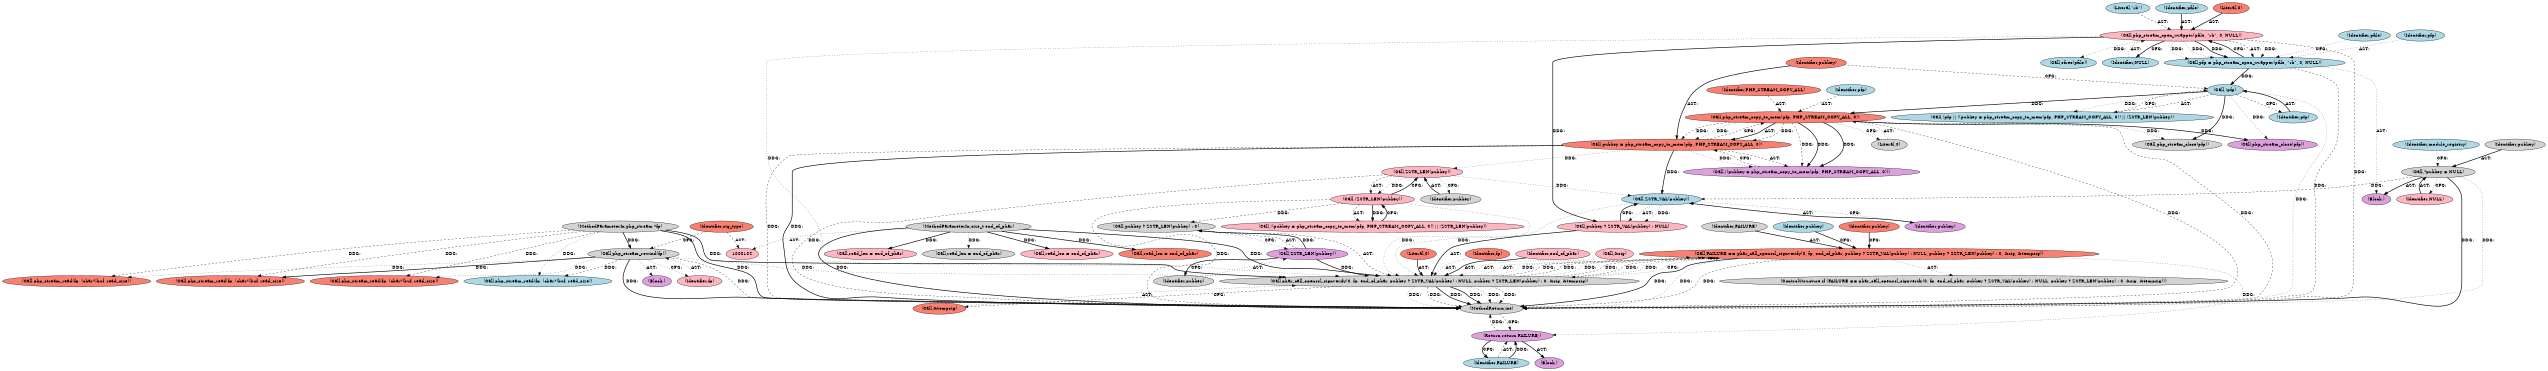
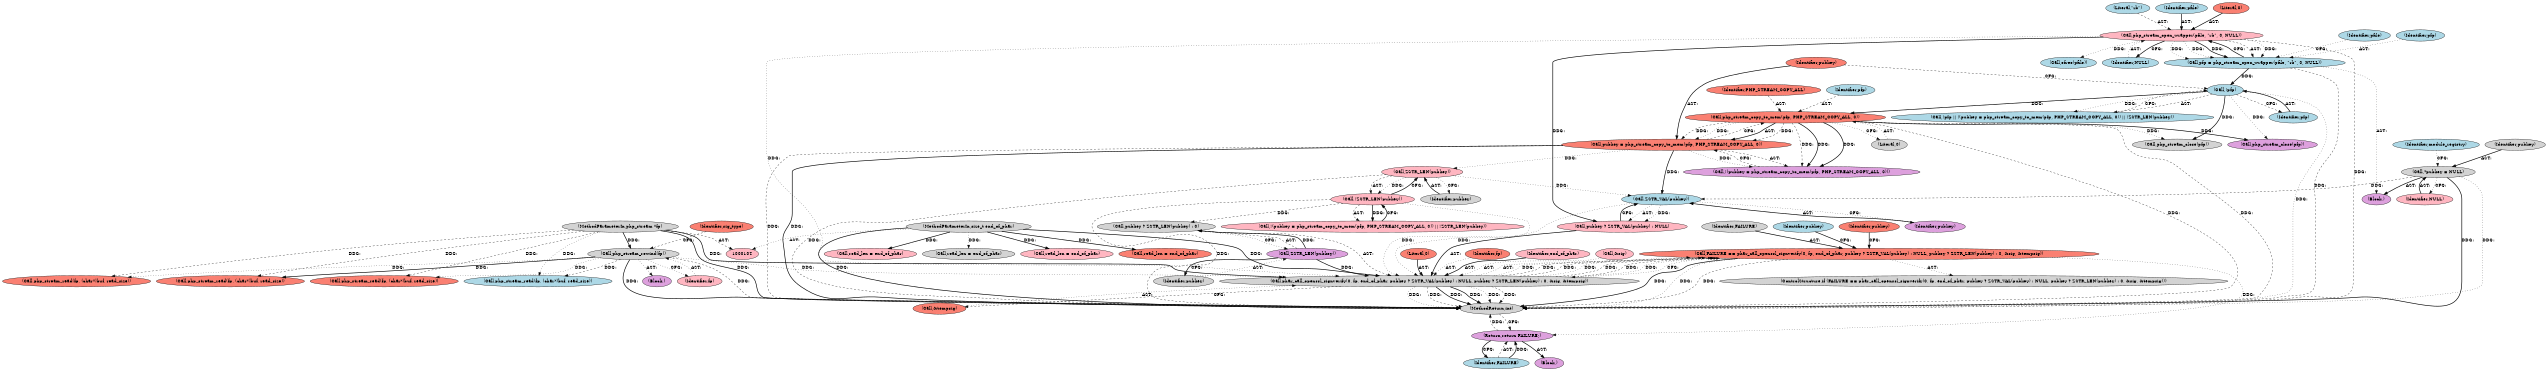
(733, 239) -> (701, 235)
